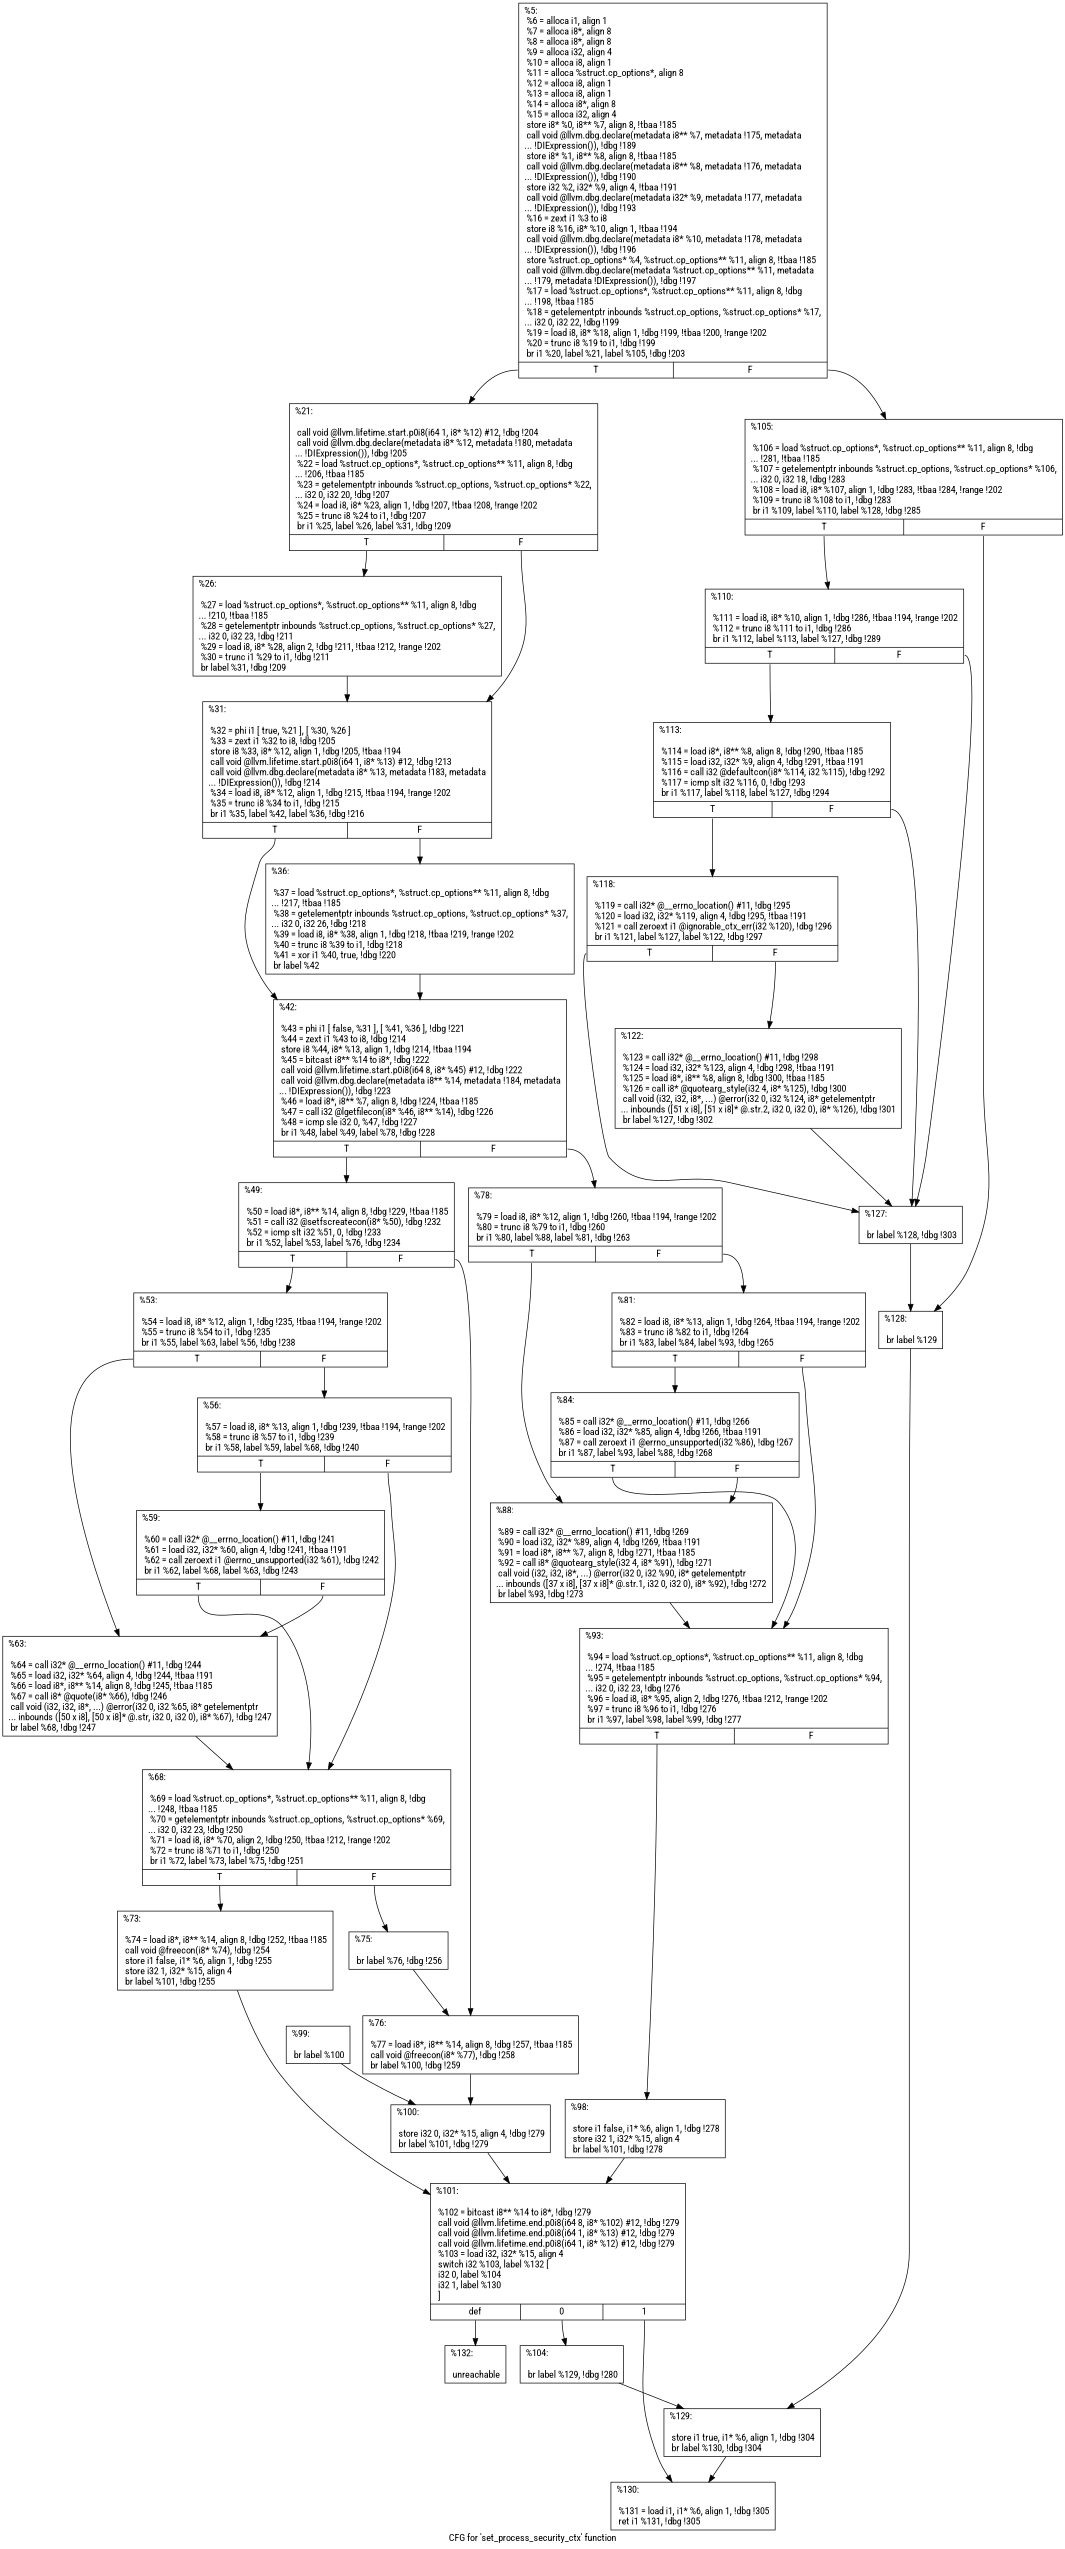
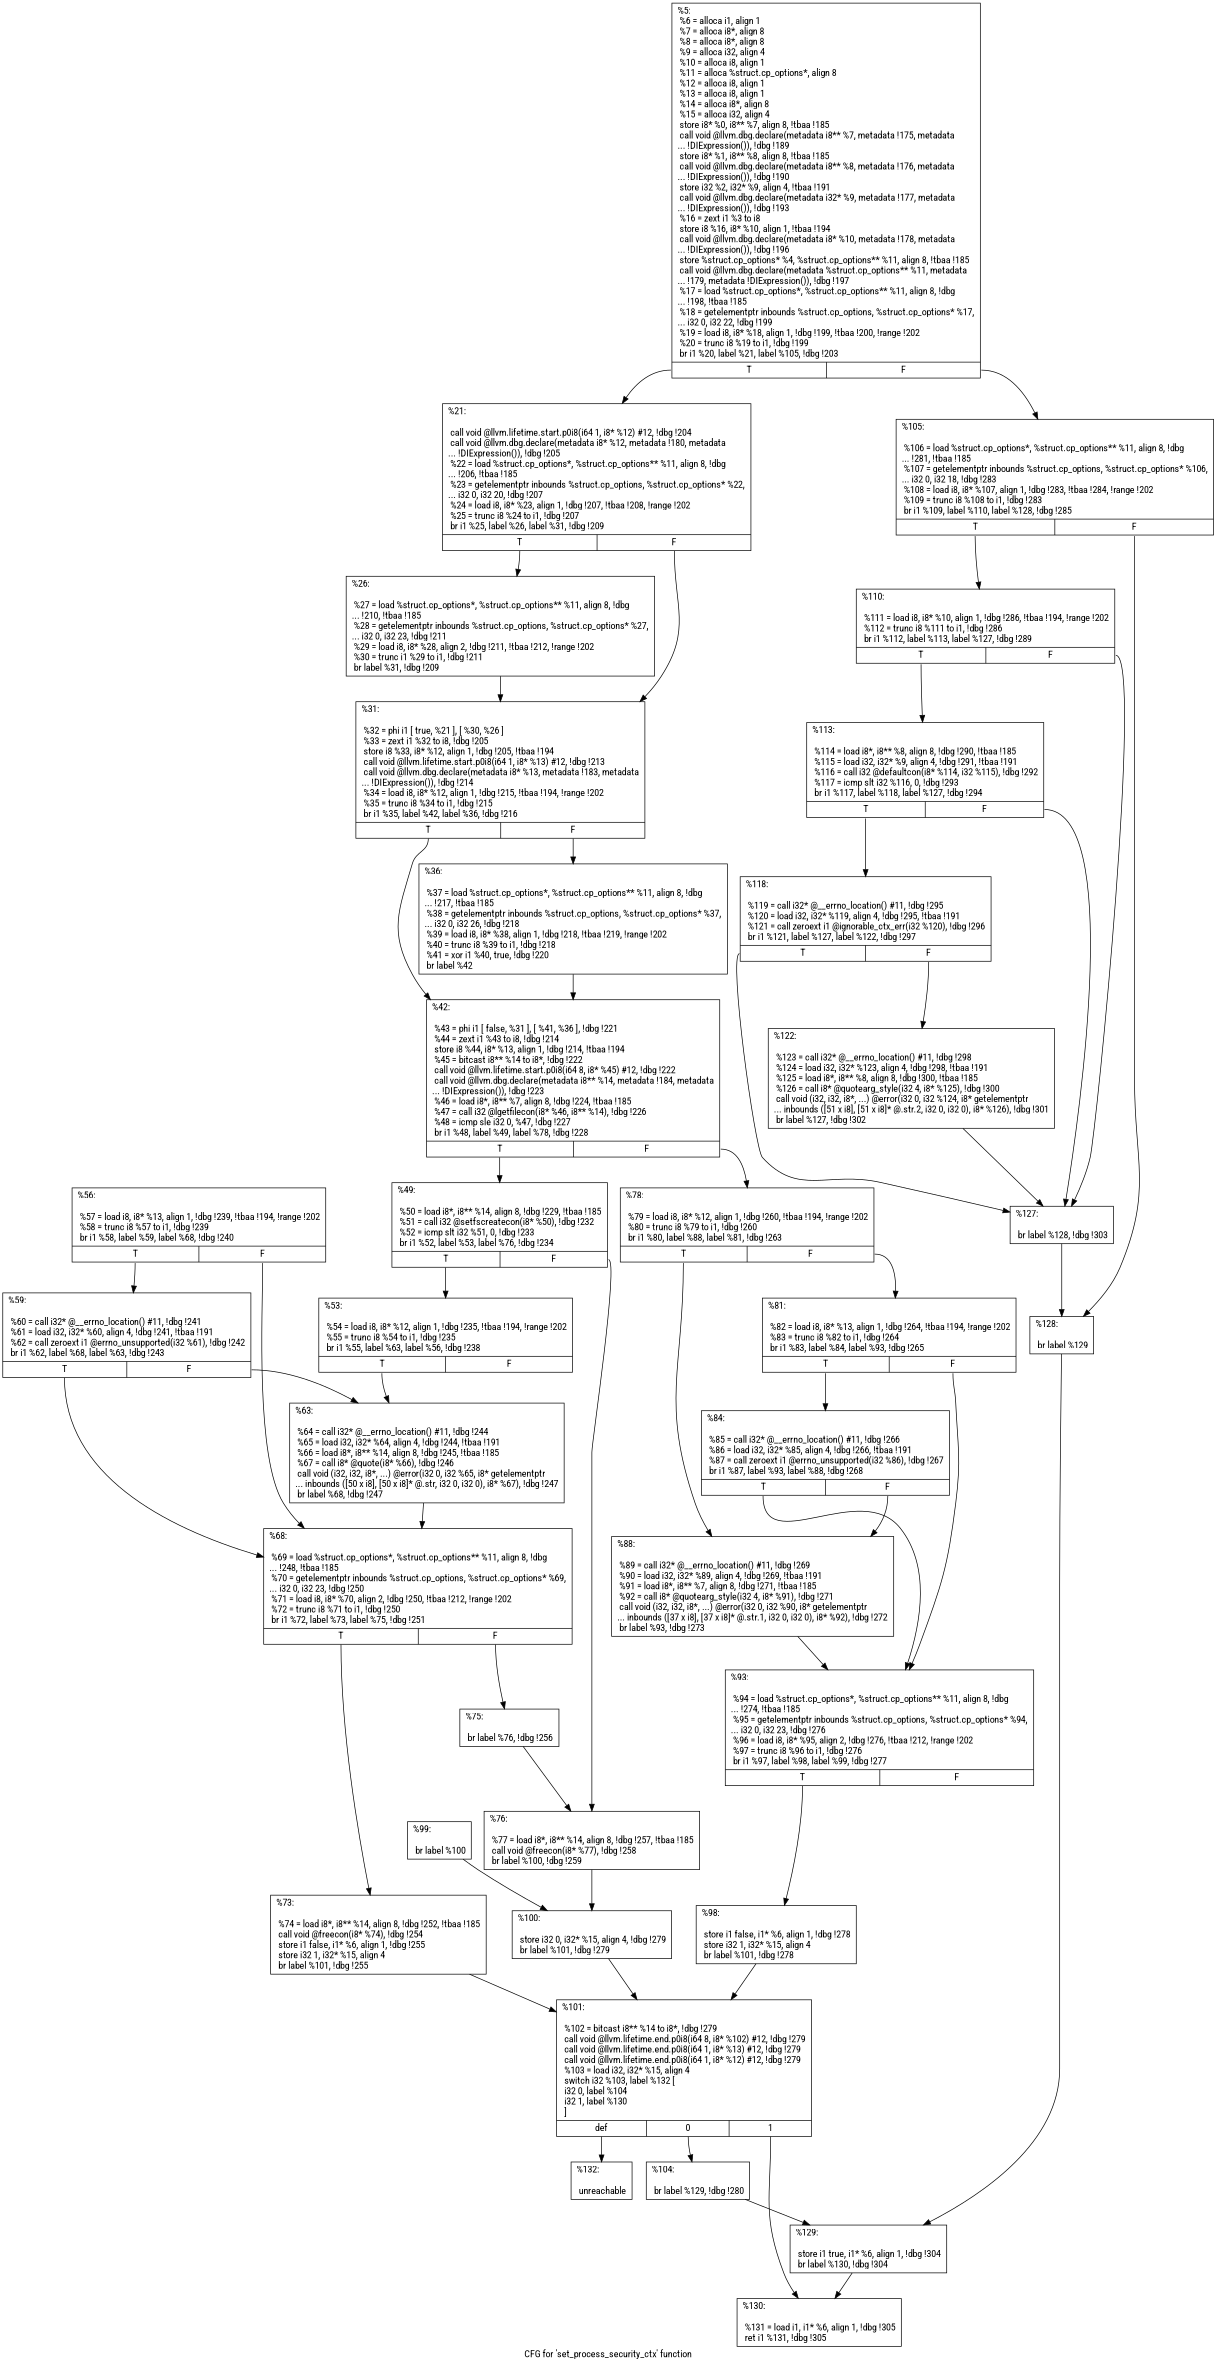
(324, 1379) -> none
